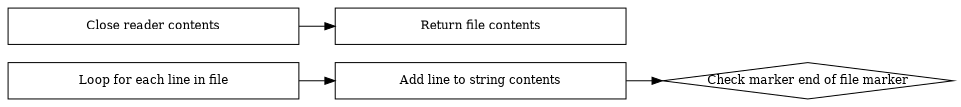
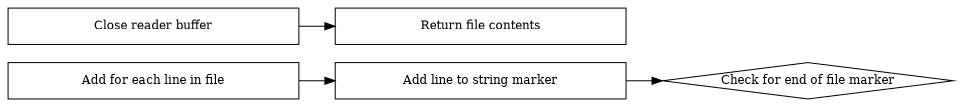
(153, 26) -> (153, 26)
(153, 81) -> (153, 81)
(481, 81) -> (481, 81)
(808, 81) -> (808, 81)
